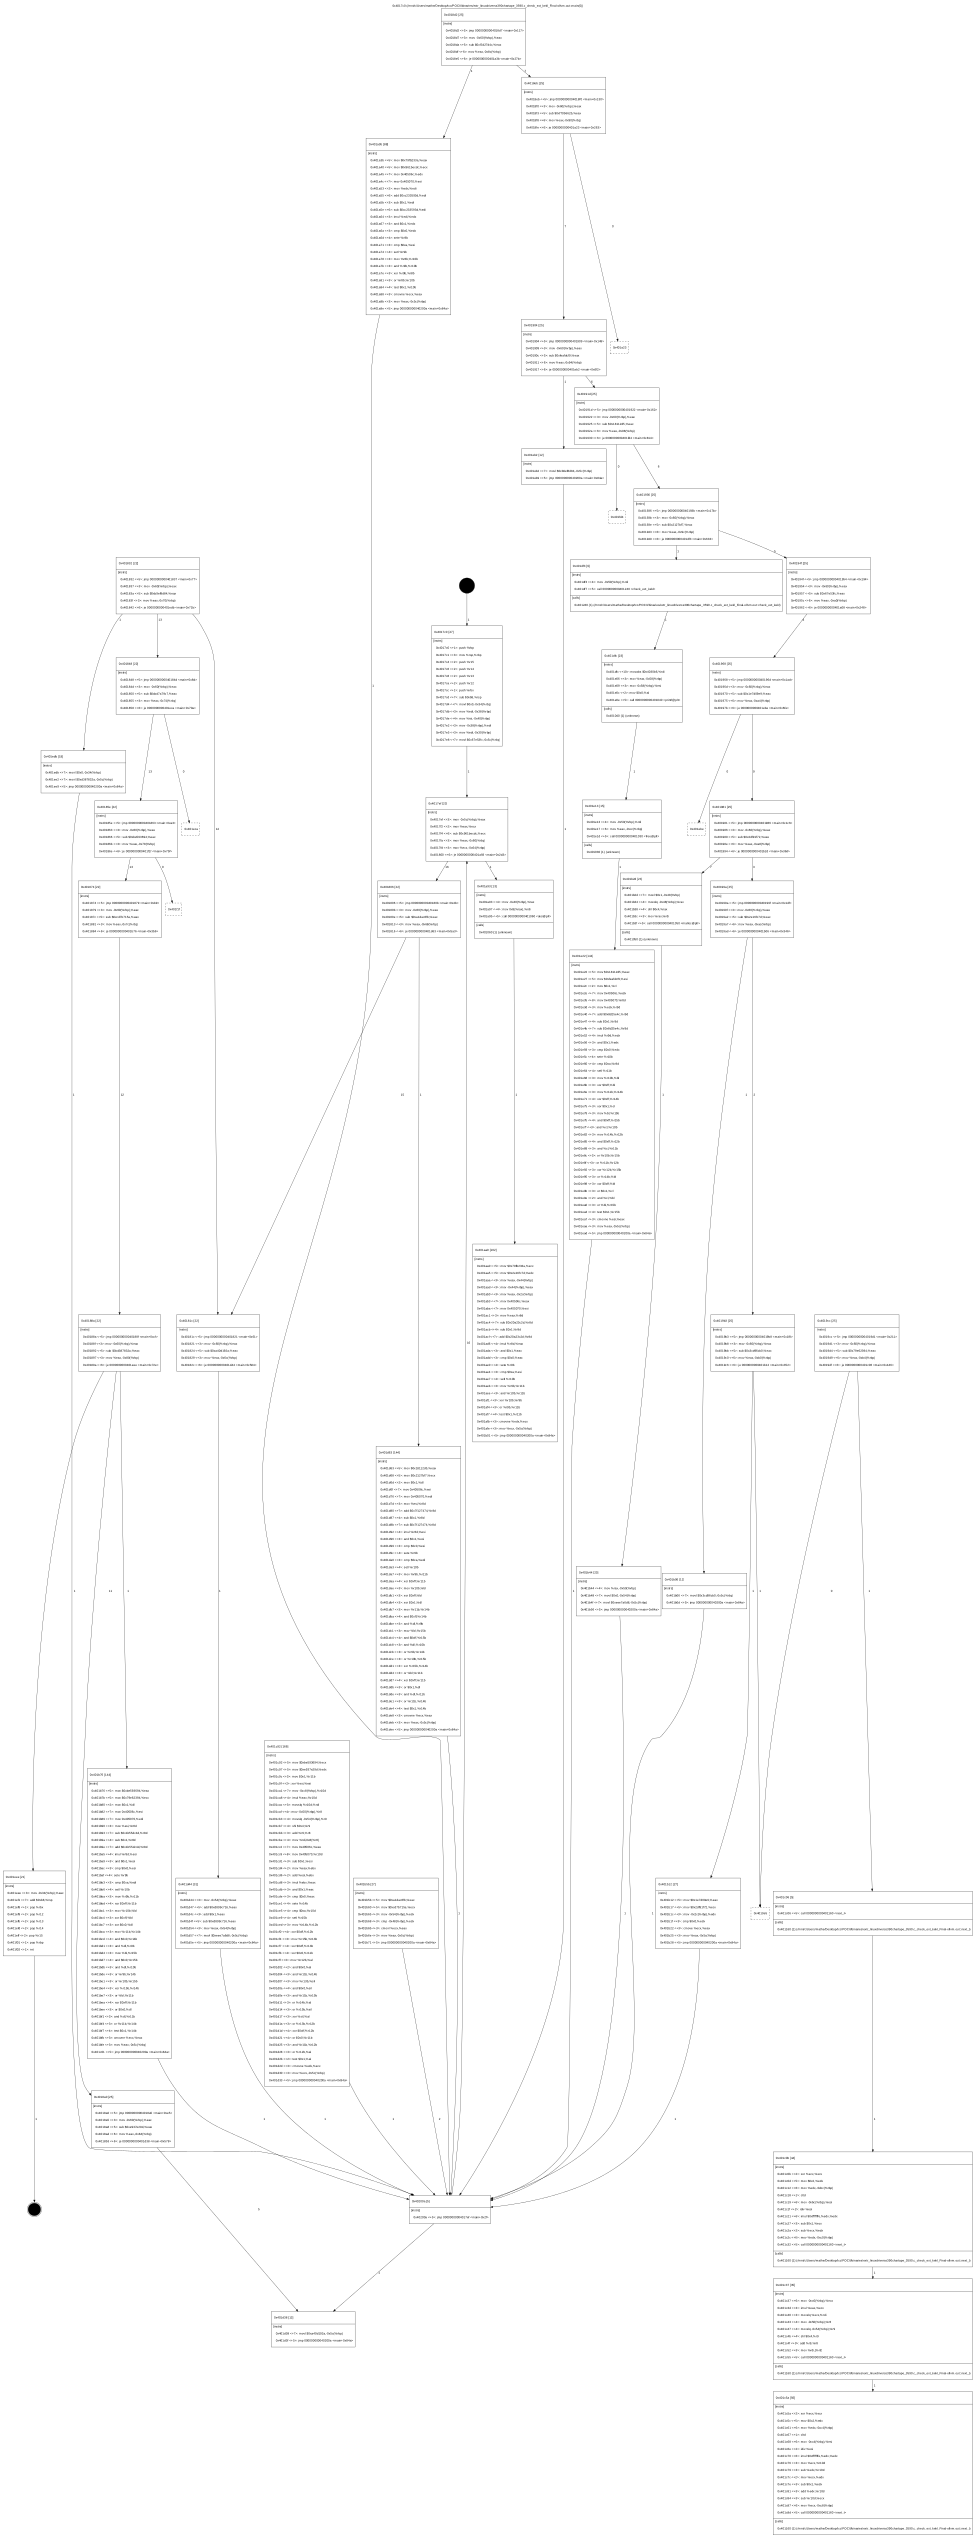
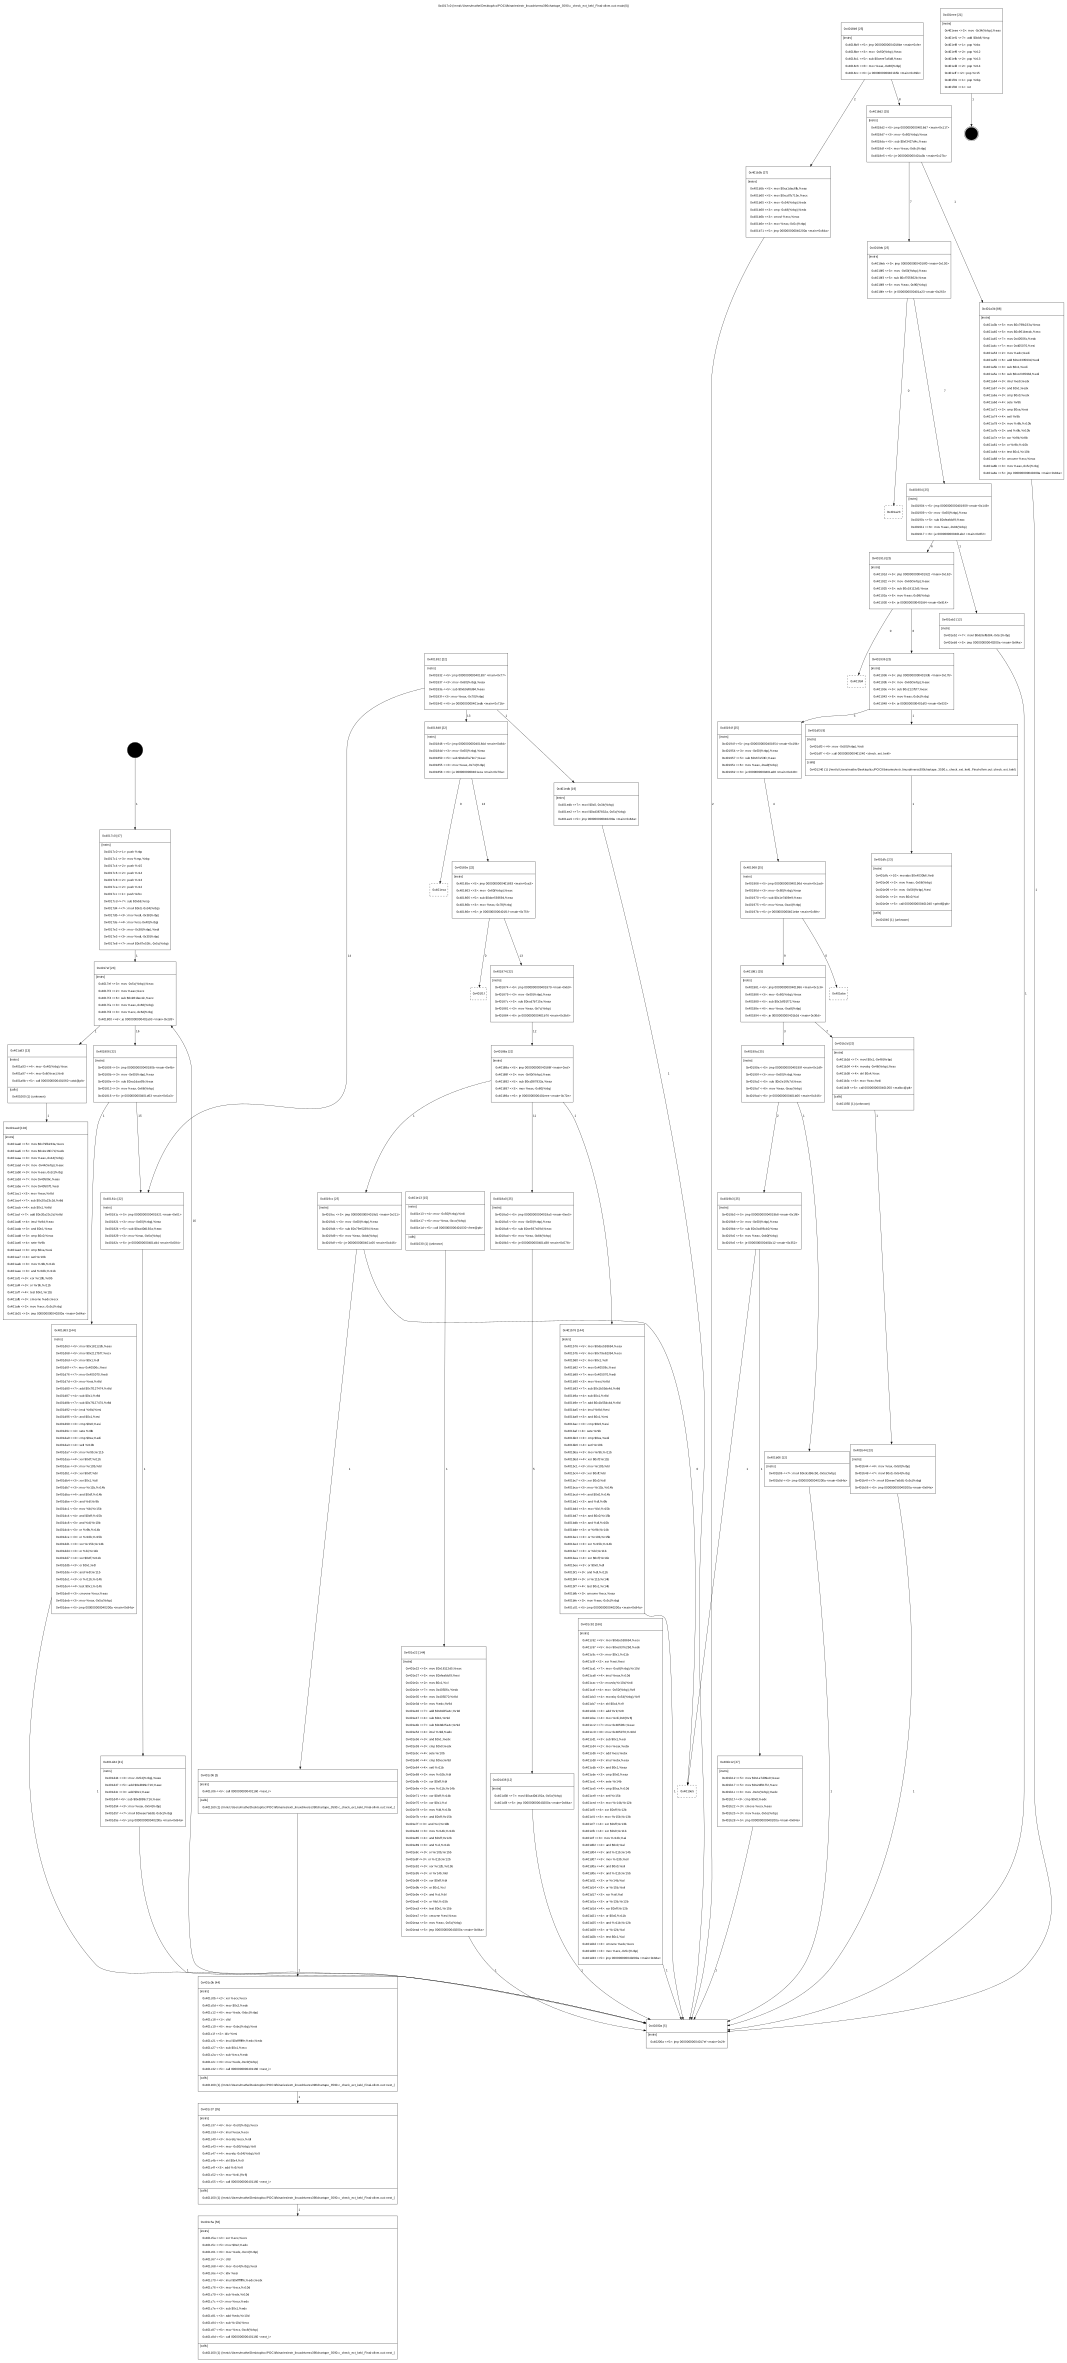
none -> (882, 51)
(632, 760) -> none
(44, 1616) -> (411, 1116)
(384, 2267) -> (558, 1933)
